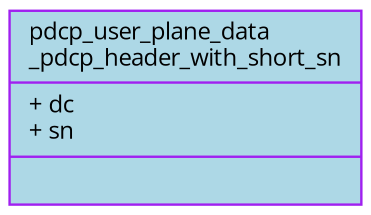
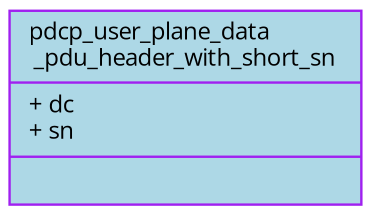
(185, 59) -> (185, 59)
